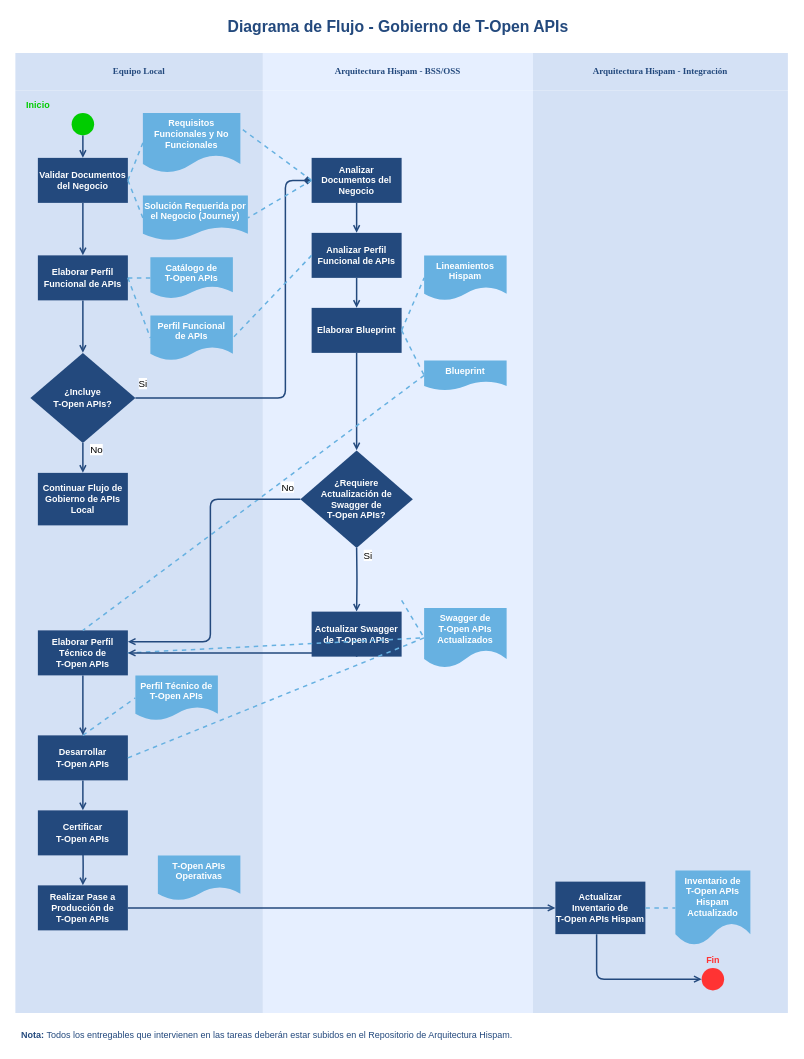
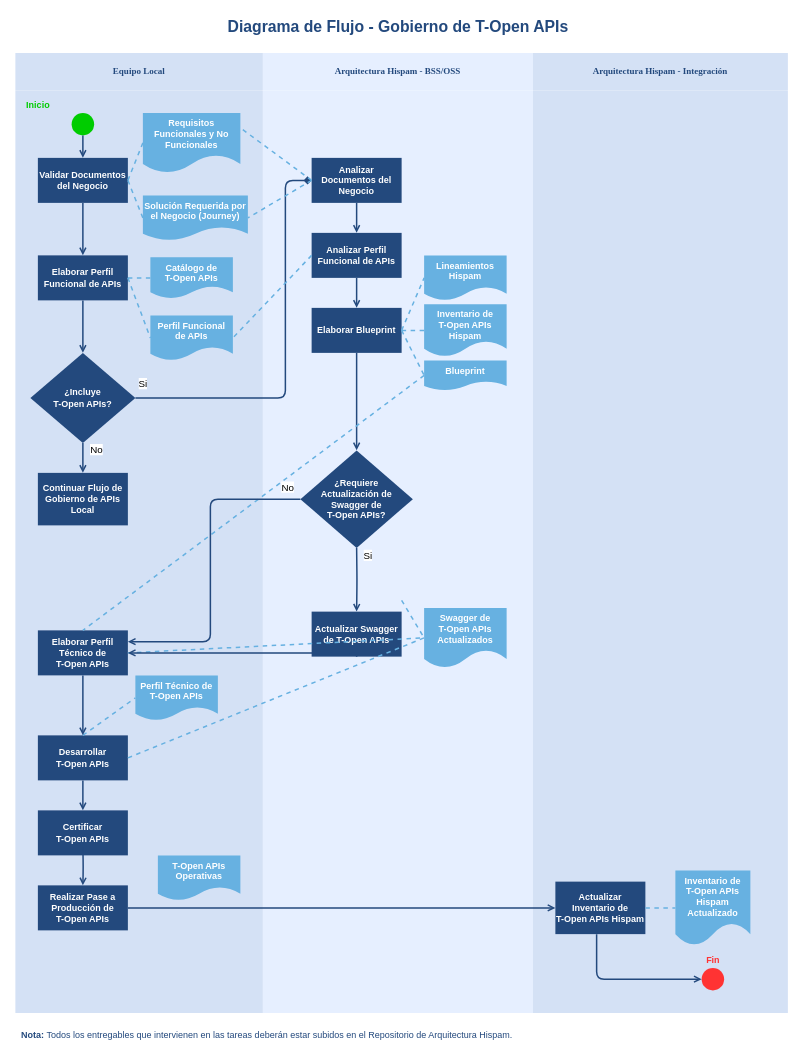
none -> (413, 330)
none -> (465, 330)
